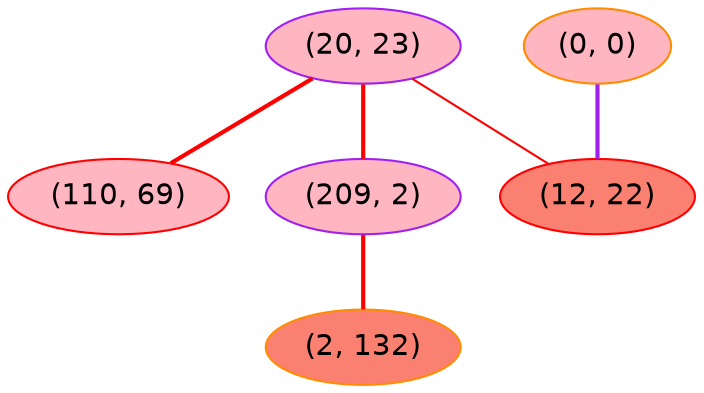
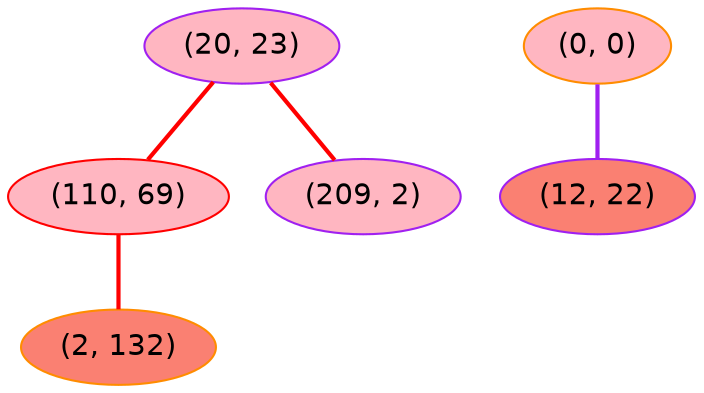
(480, 121) -> none
(597, 197) -> (597, 197)
(363, 272) -> (118, 272)
